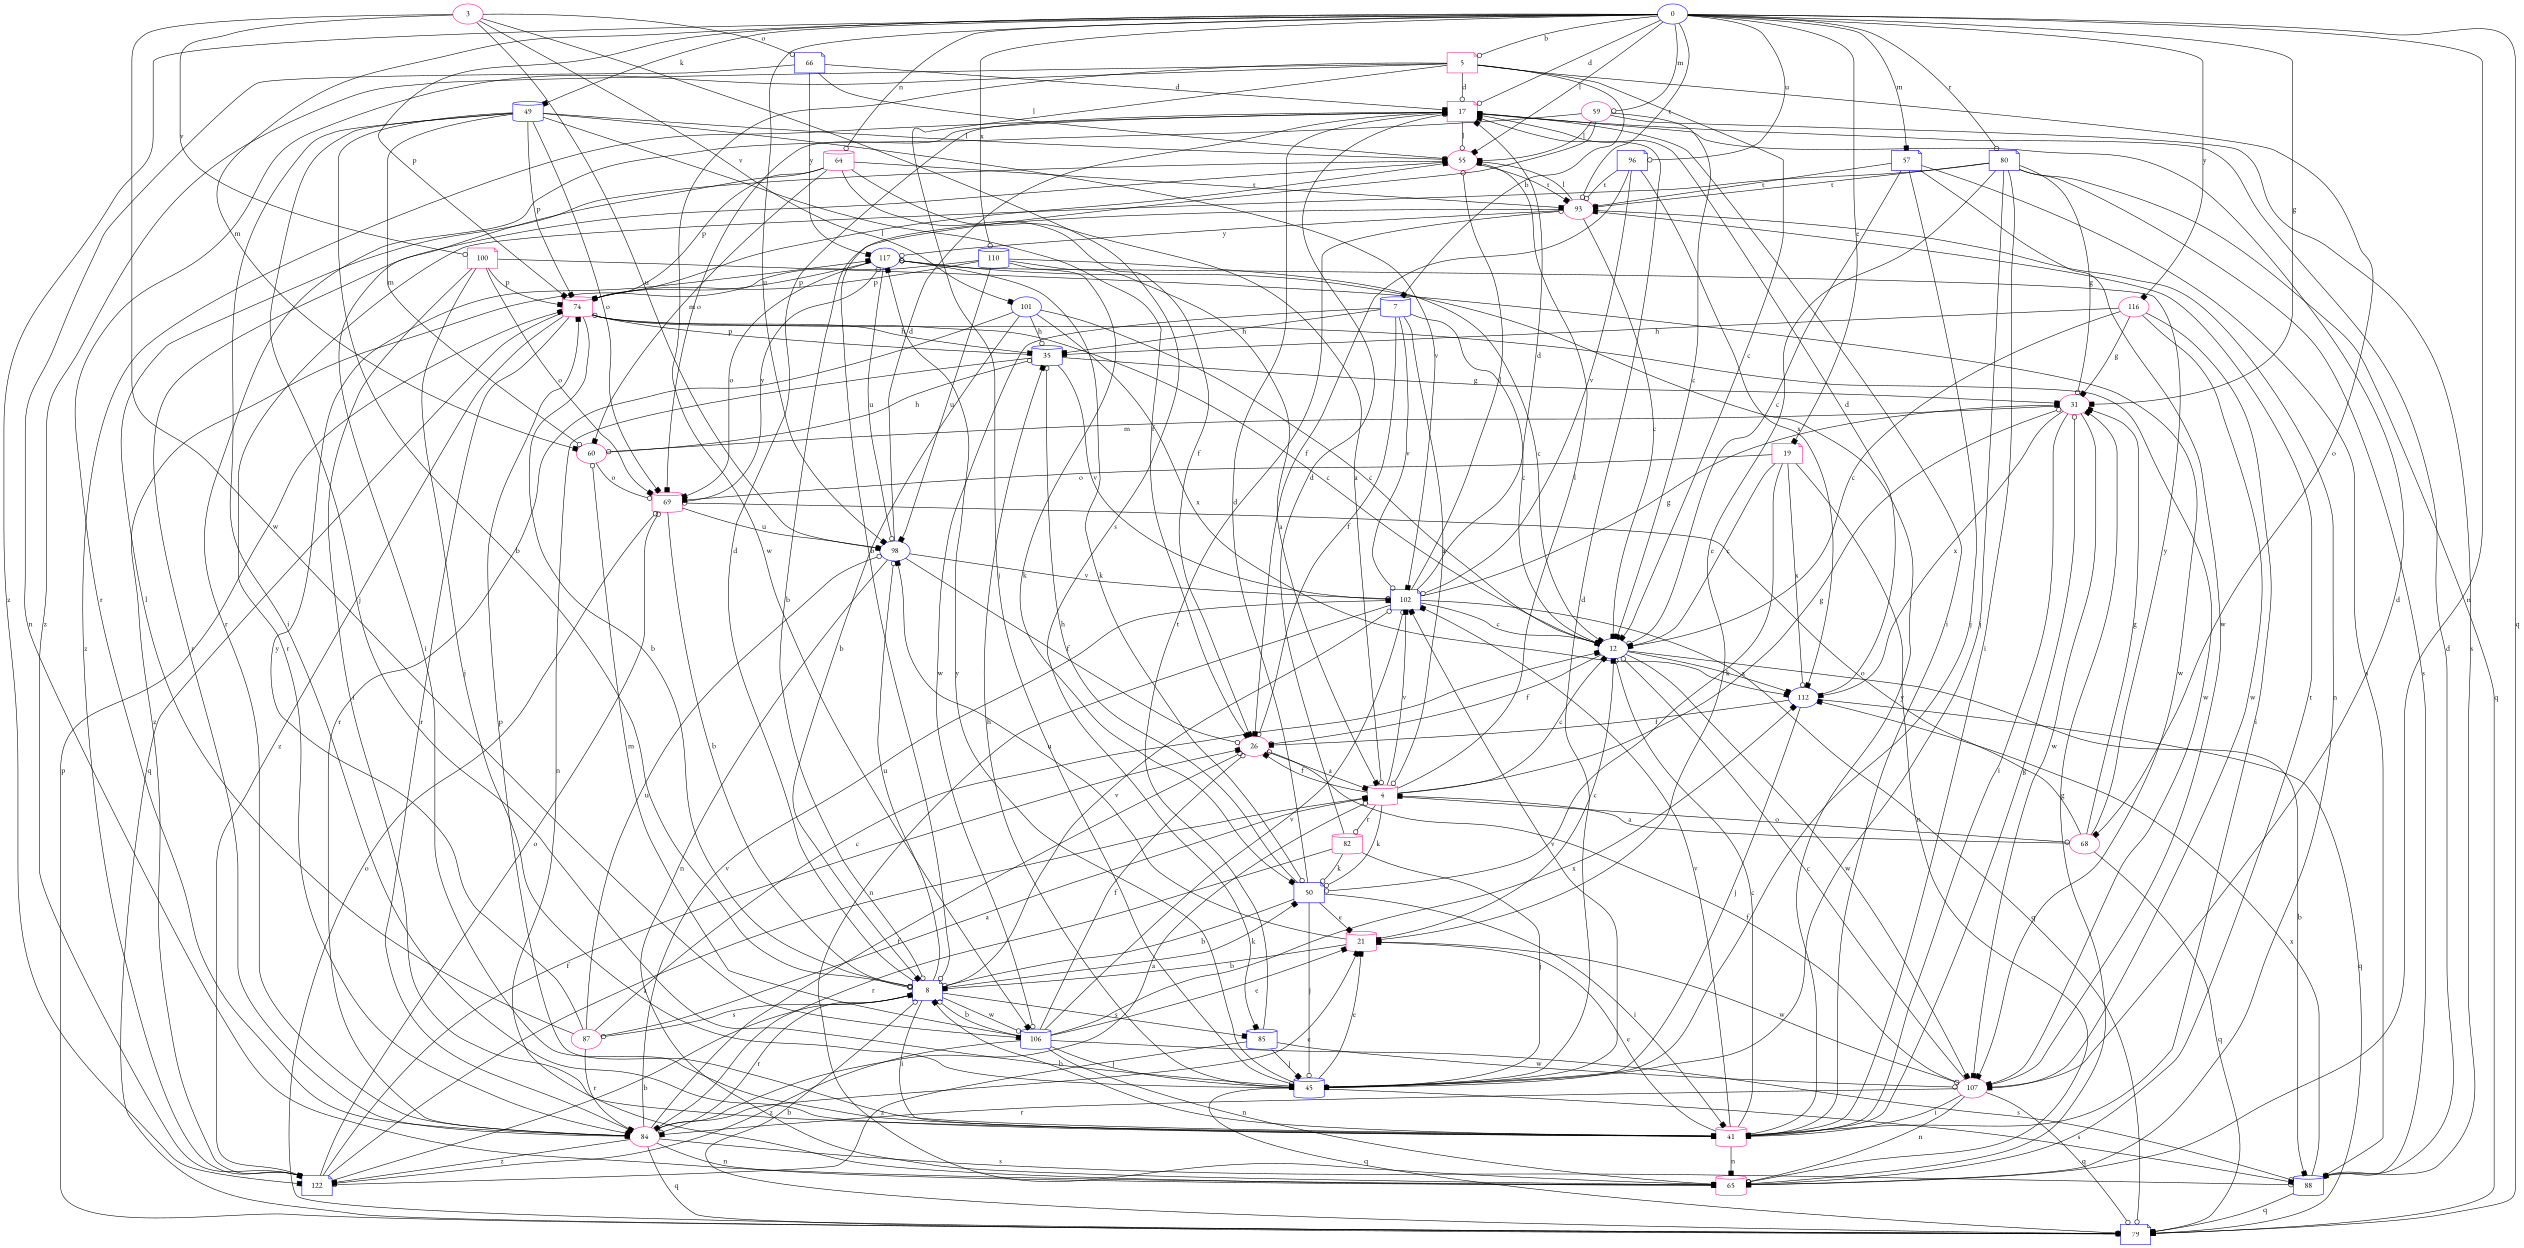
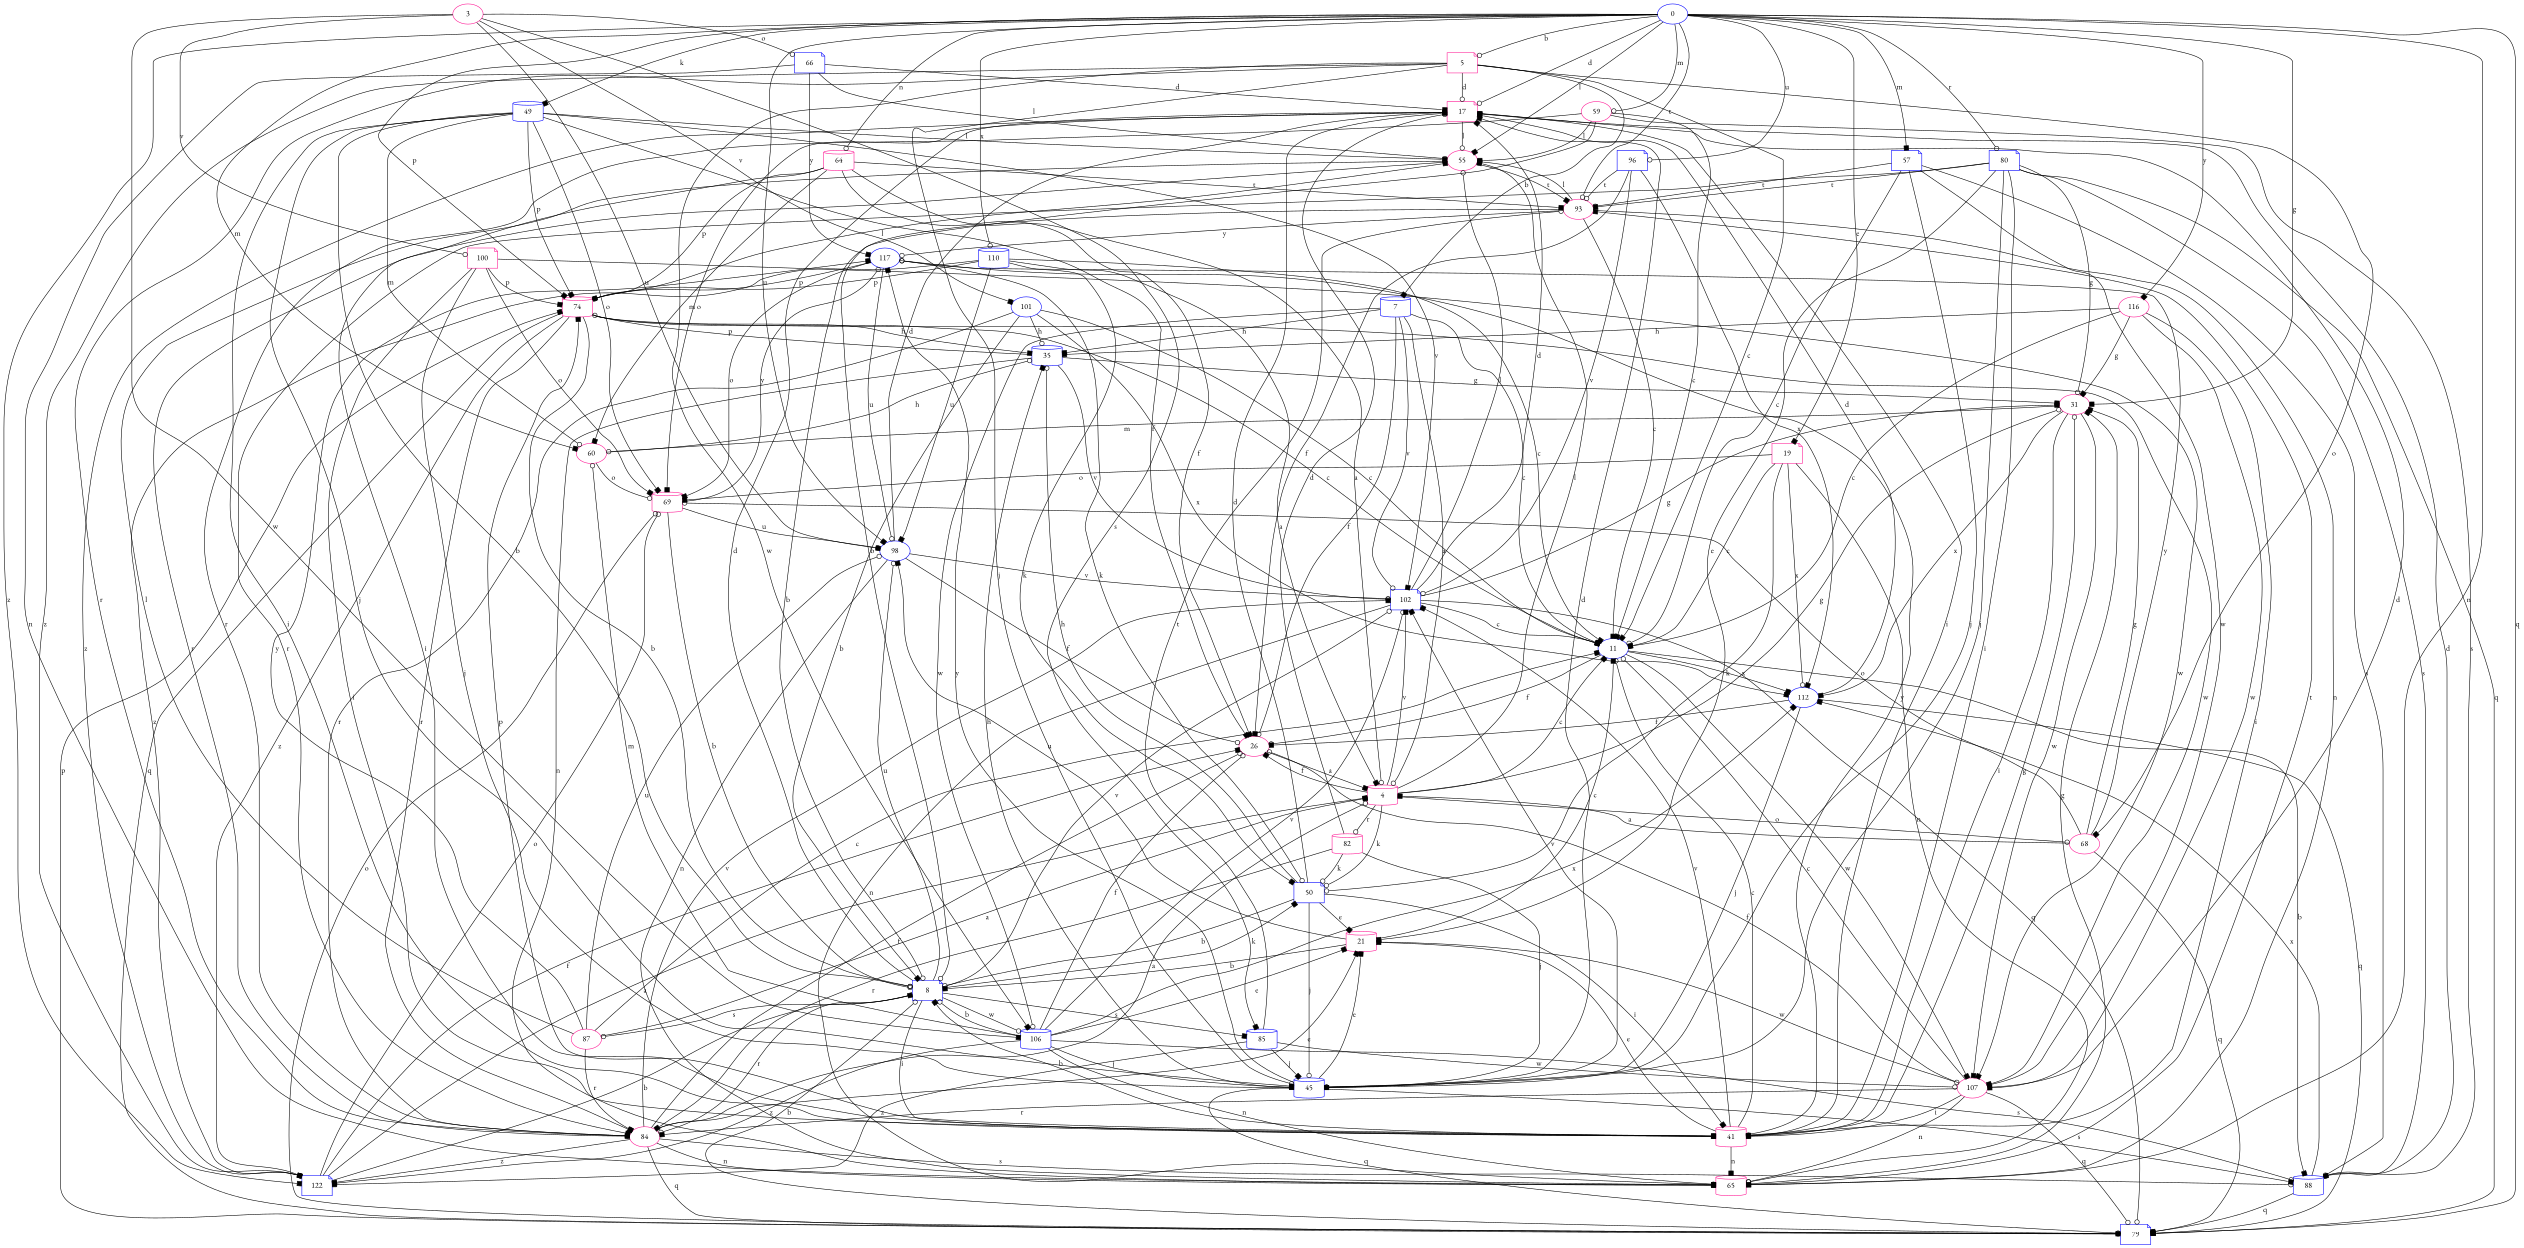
(1613, 649) -> (1613, 649)
(811, 1168) -> (811, 1168)
